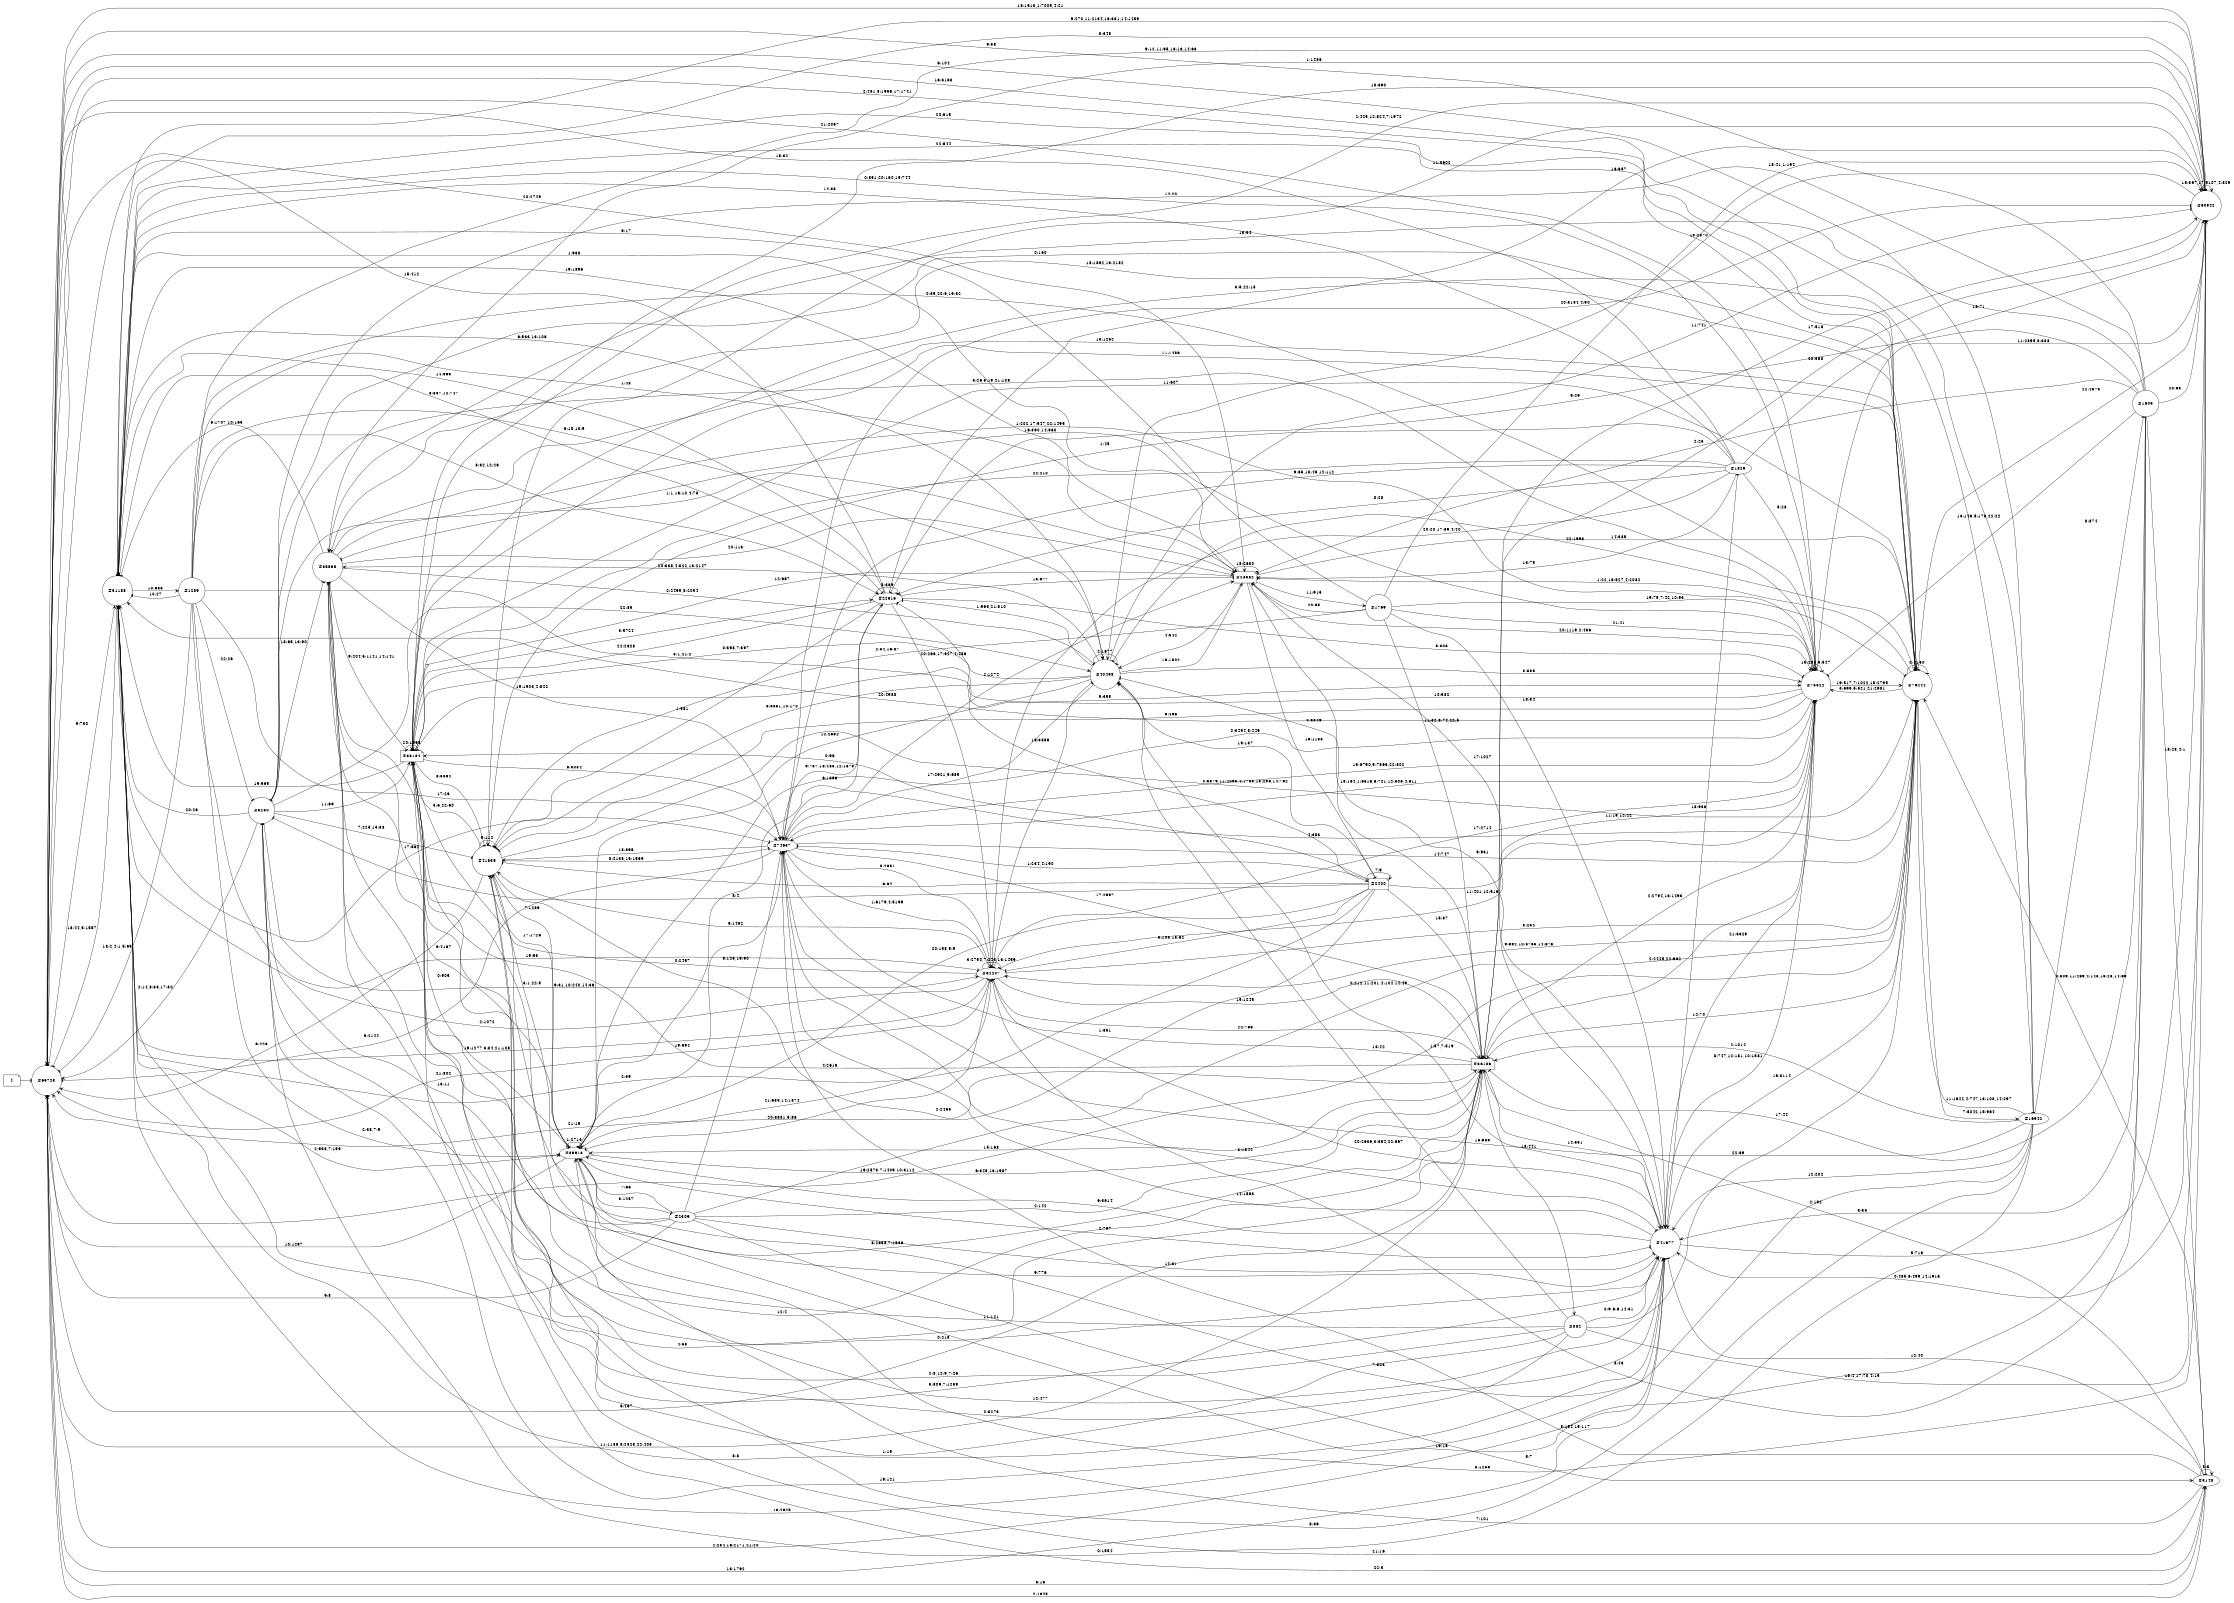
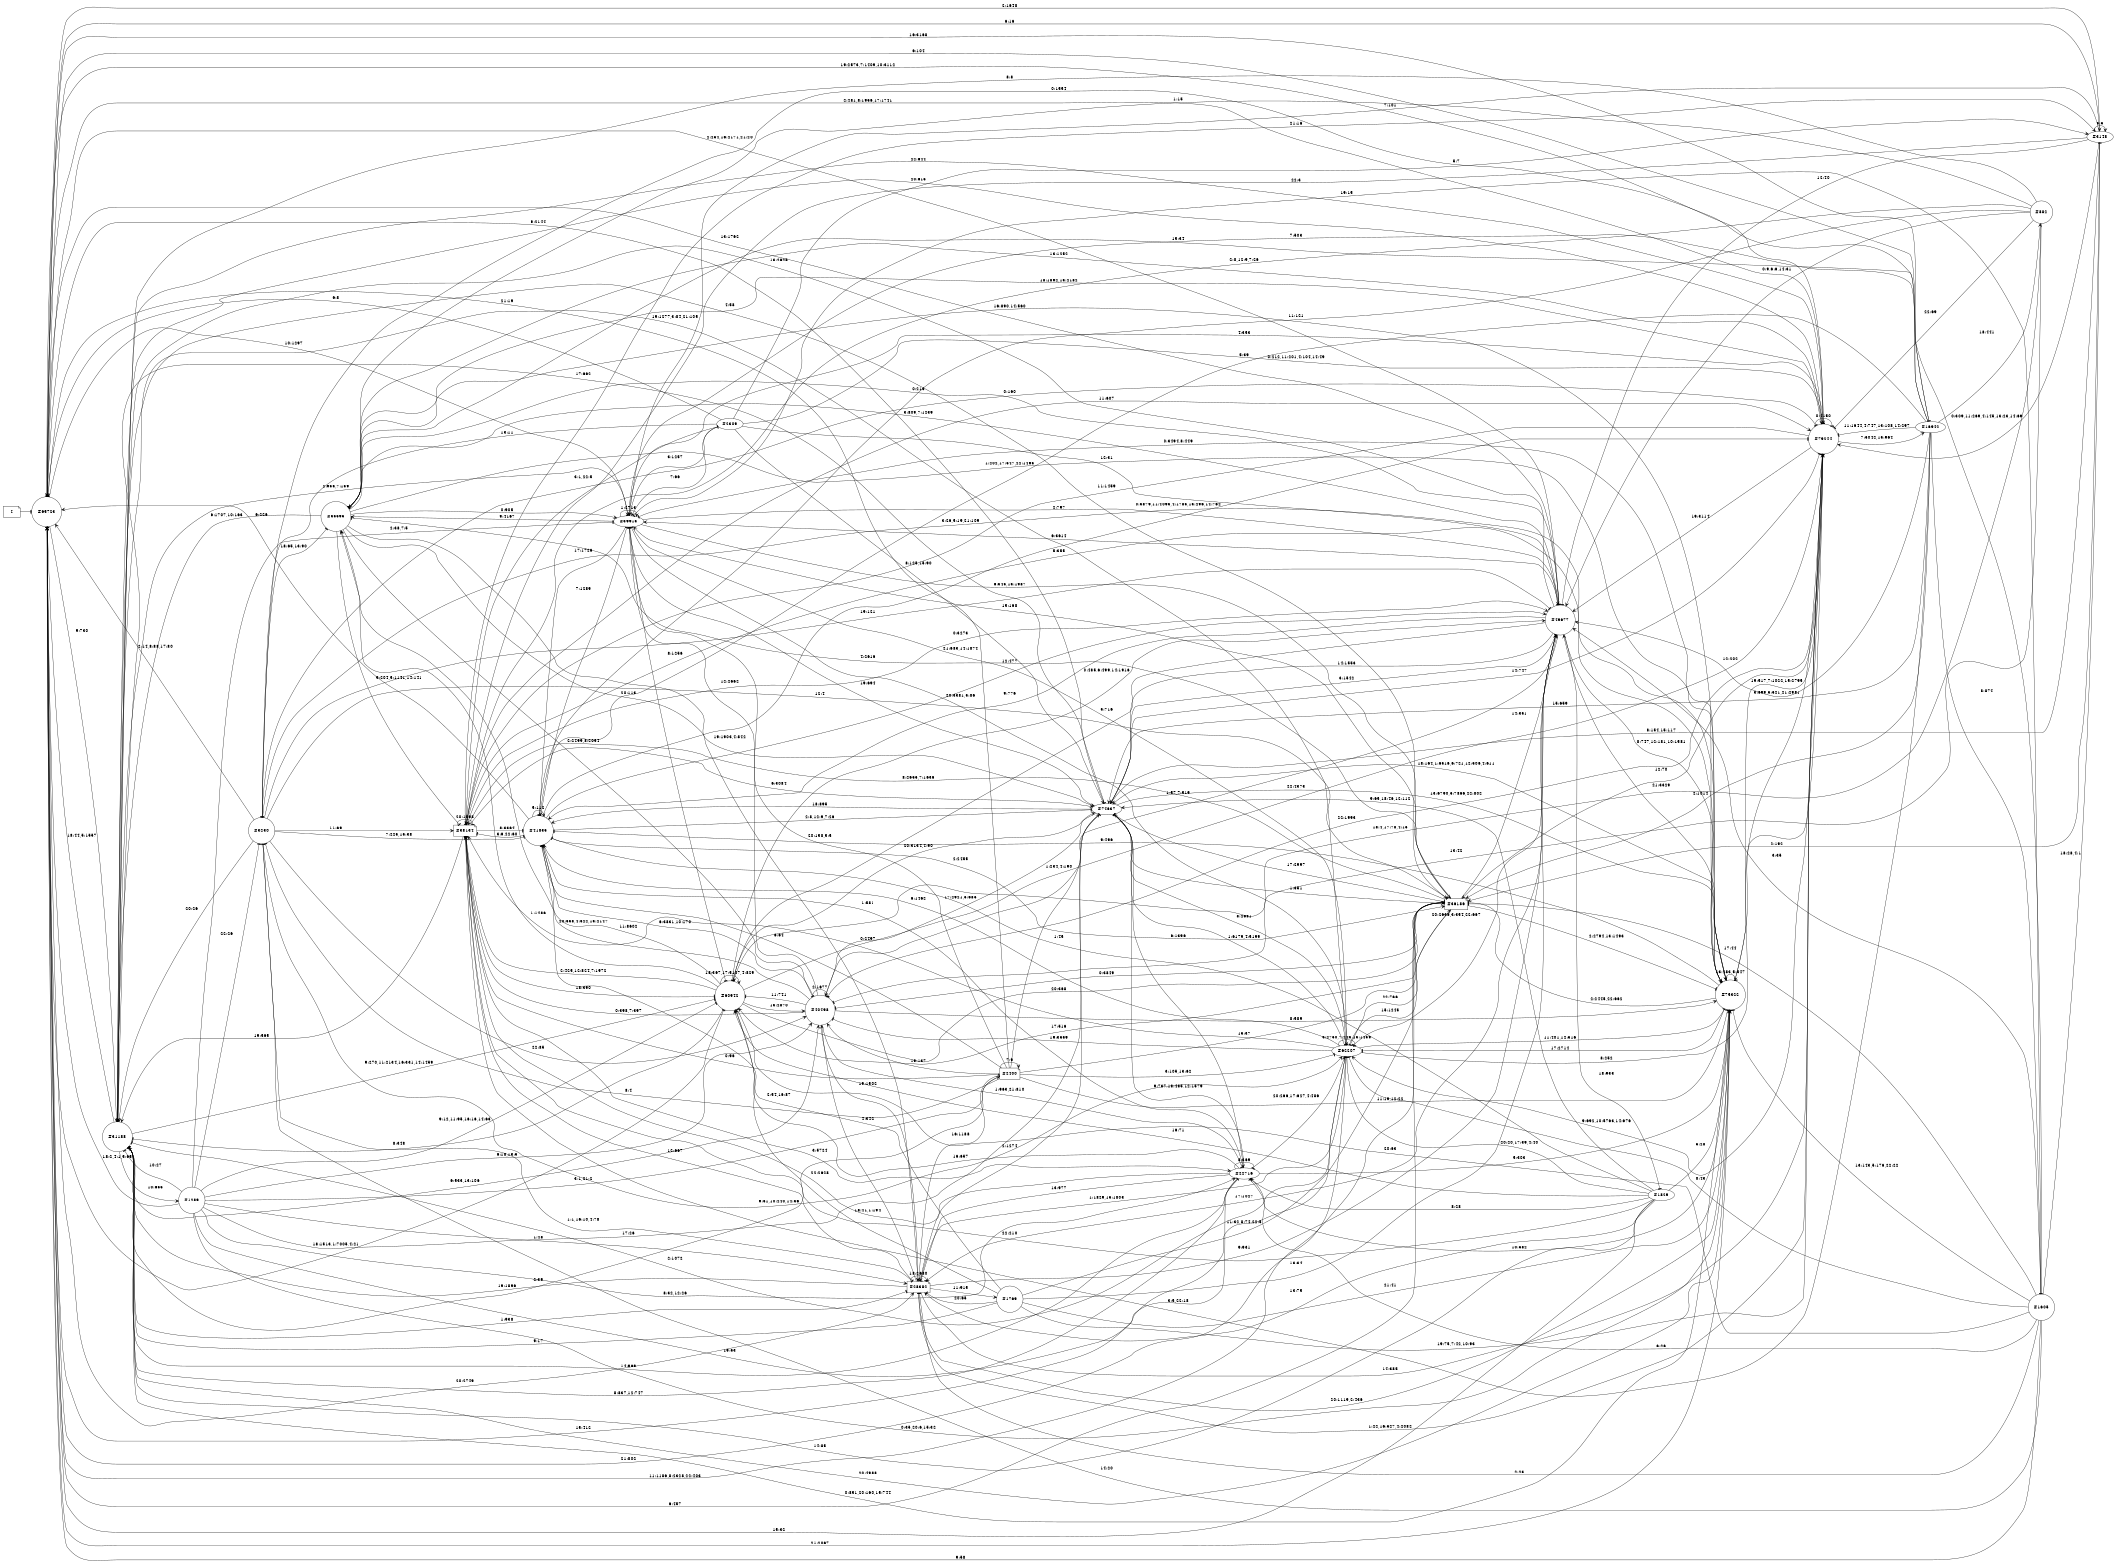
(1927, 343) -> none
(887, 599) -> (1244, 1174)
(626, 859) -> (820, 817)
(2193, 1099) -> (1599, 800)
(1534, 1189) -> (2019, 340)
none -> (1158, 1197)
(1095, 1212) -> none
(1665, 1243) -> (1560, 620)
(257, 1247) -> (314, 353)
